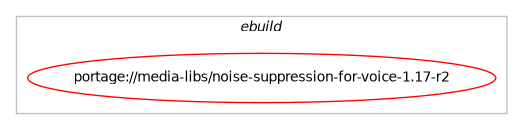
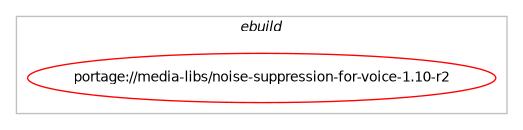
(262, 78) -> (262, 78)
